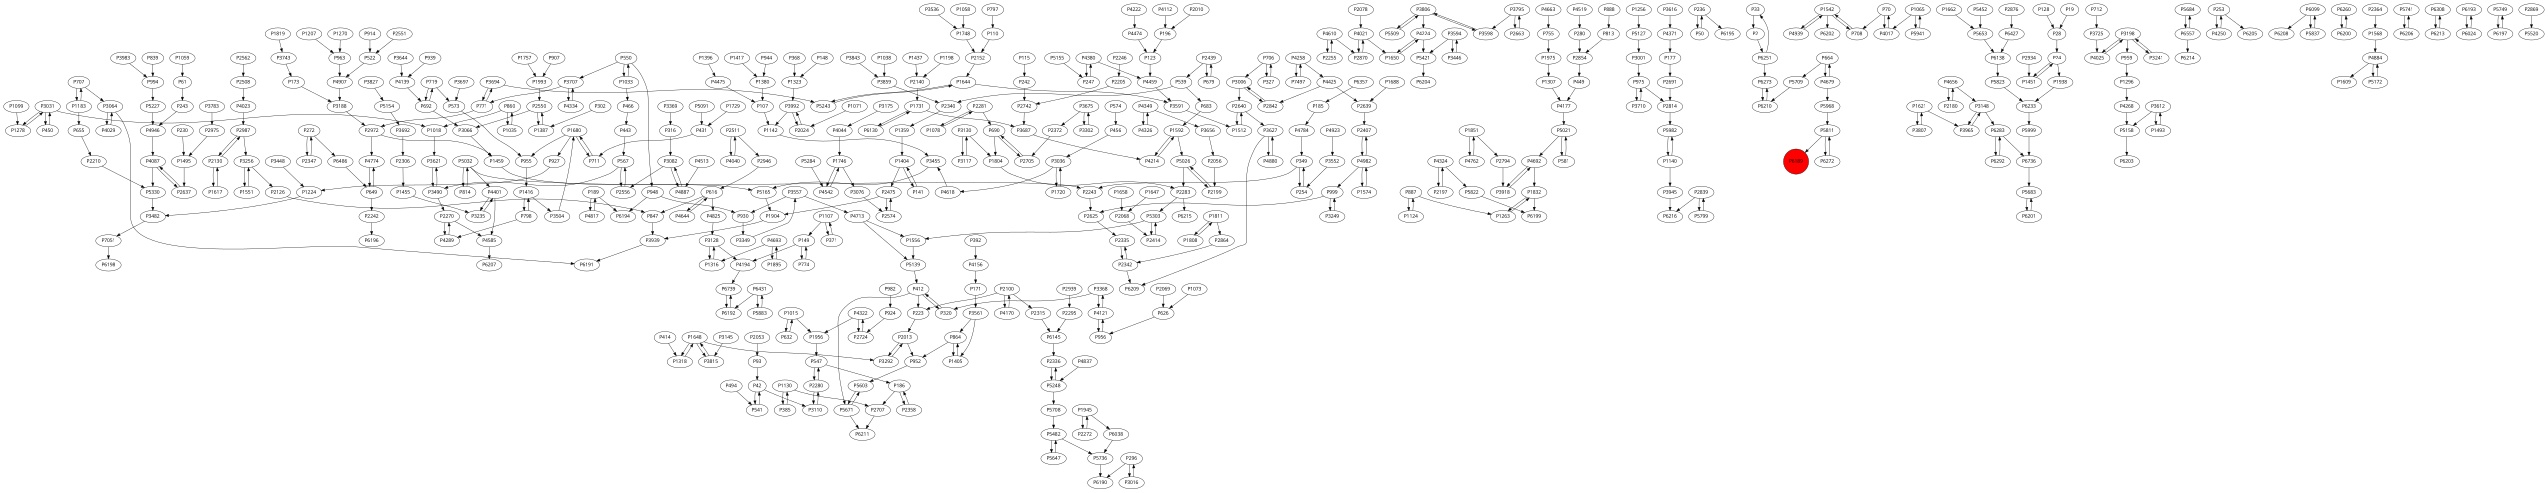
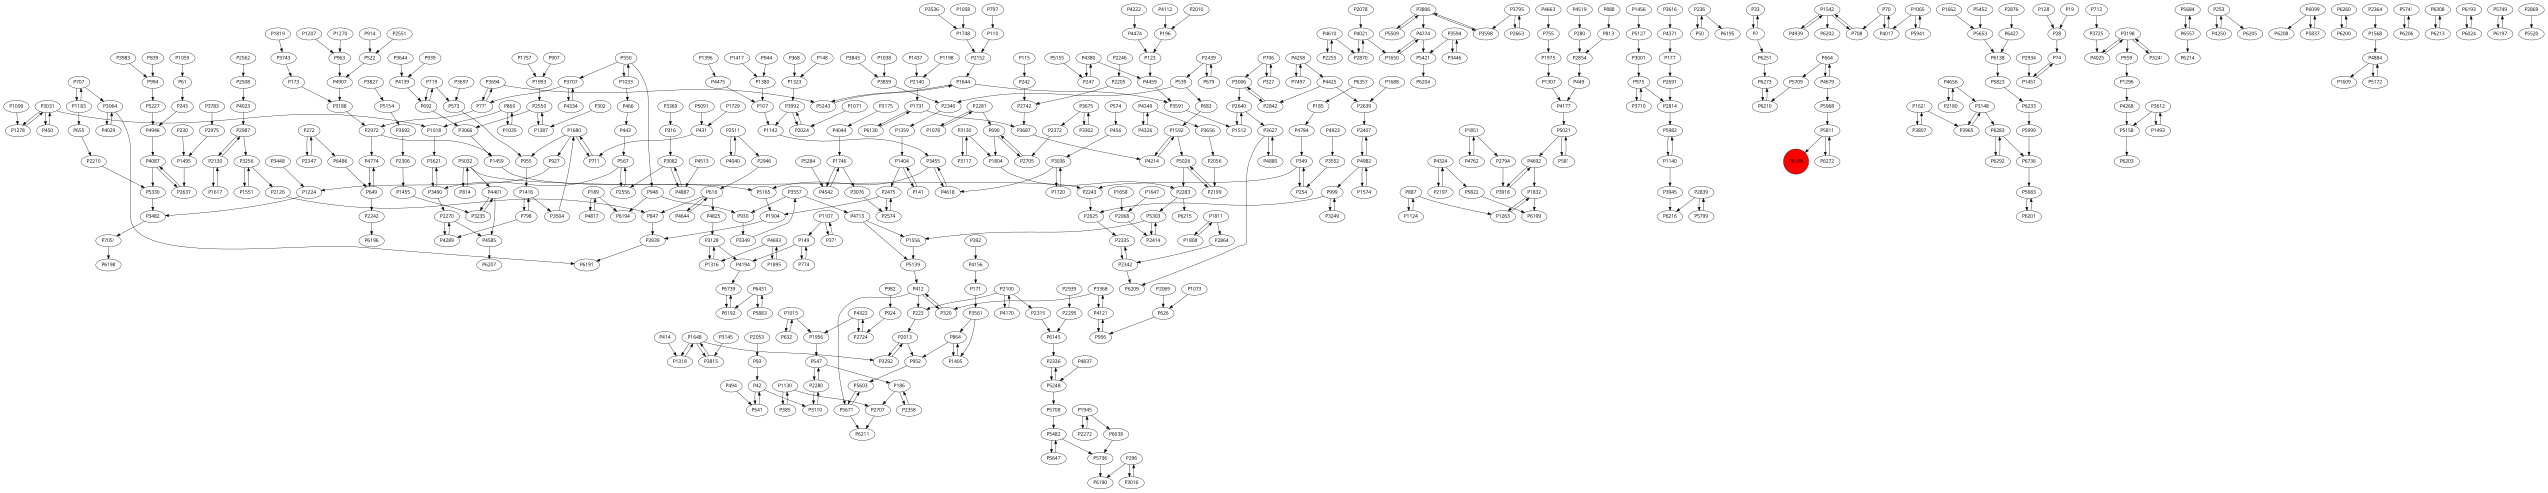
(1639, 10) -> (1639, 10)
(1769, 34) -> (1758, 24)
(2060, 82) -> none
none -> (938, 176)
